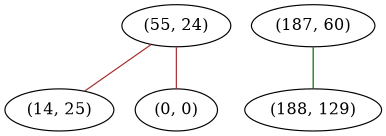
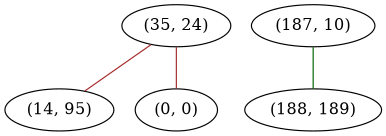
(176, 26) -> (176, 26)
(313, 26) -> (313, 26)
(59, 110) -> (59, 110)
(313, 110) -> (313, 110)
